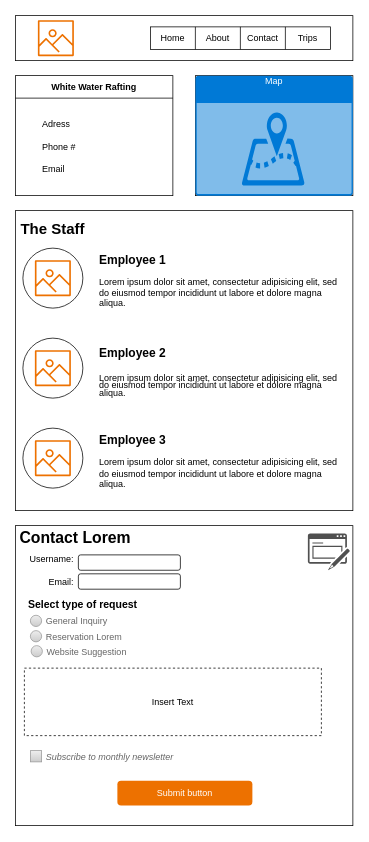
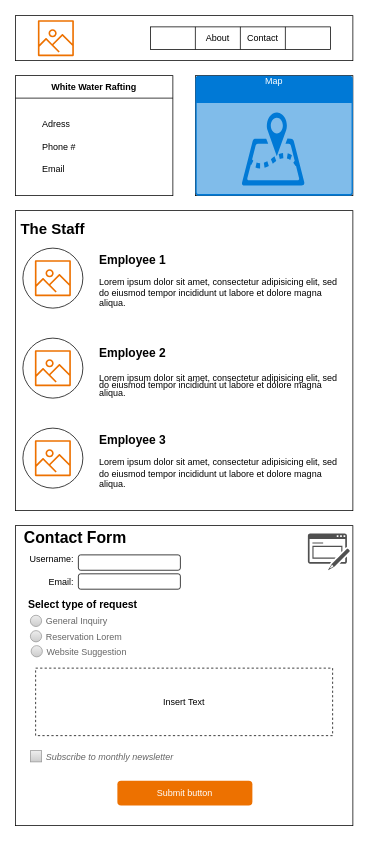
(173, 38) -> none
(308, 38) -> none
(75, 537) -> (75, 537)
(173, 702) -> (184, 702)
